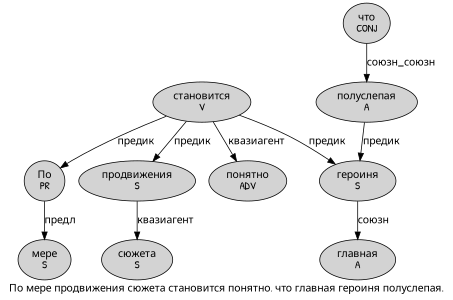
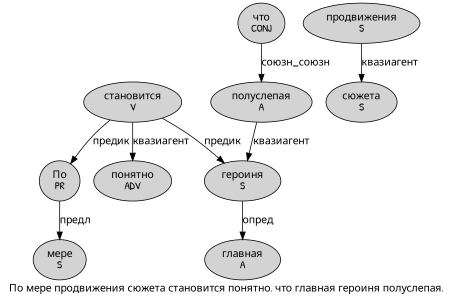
(172, 138) -> none
(381, 142) -> (282, 142)
(374, 220) -> (258, 220)
